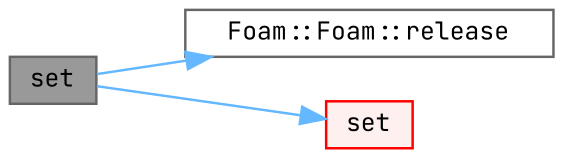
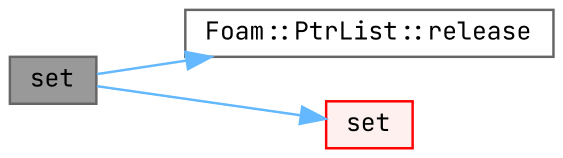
(369, 33) -> (369, 33)
